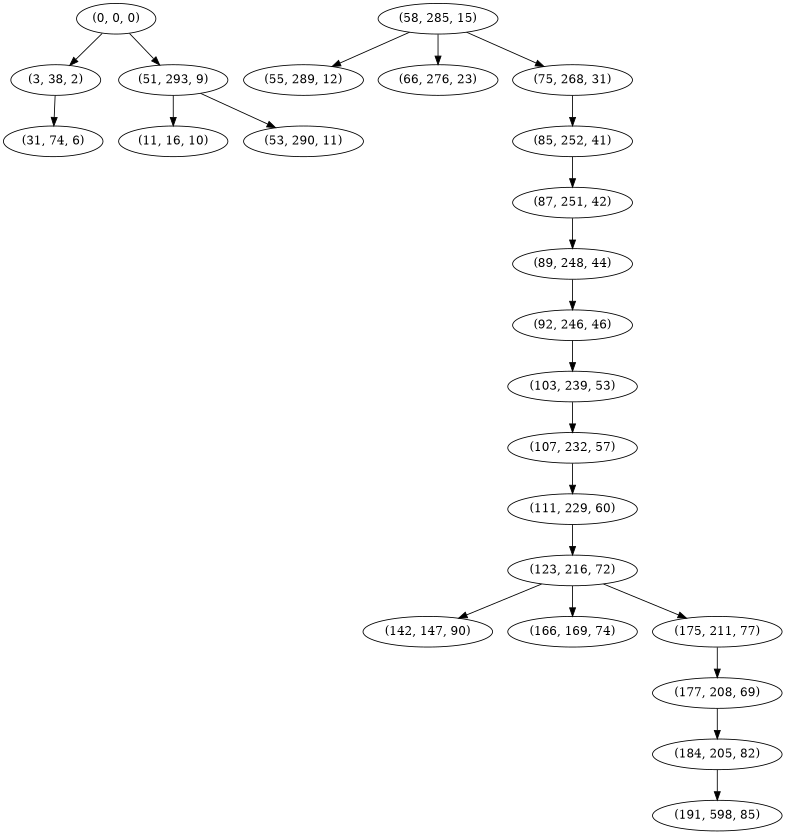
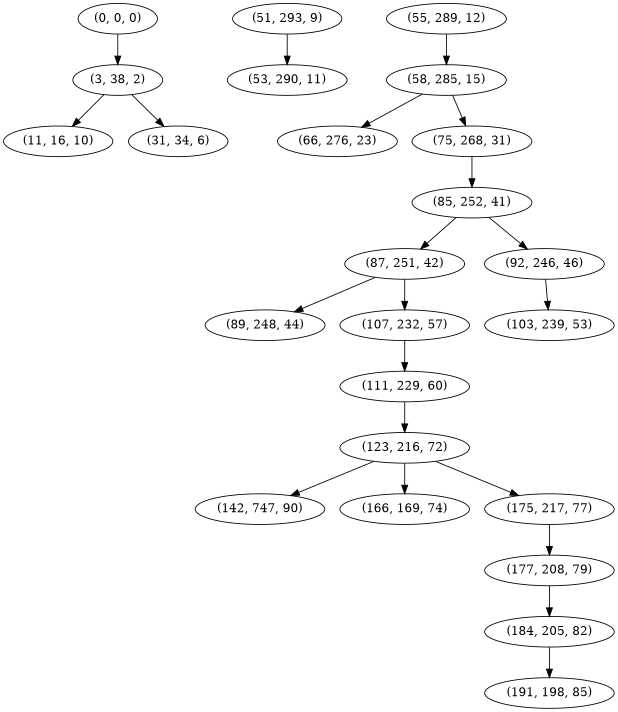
(142, 46) -> none
(375, 48) -> (446, 45)
(173, 107) -> (91, 107)
(53, 141) -> (178, 141)
(573, 290) -> (505, 231)
(573, 413) -> (405, 290)
(428, 632) -> (260, 509)
(717, 632) -> (549, 509)
(717, 693) -> (549, 570)
(717, 816) -> (549, 693)
